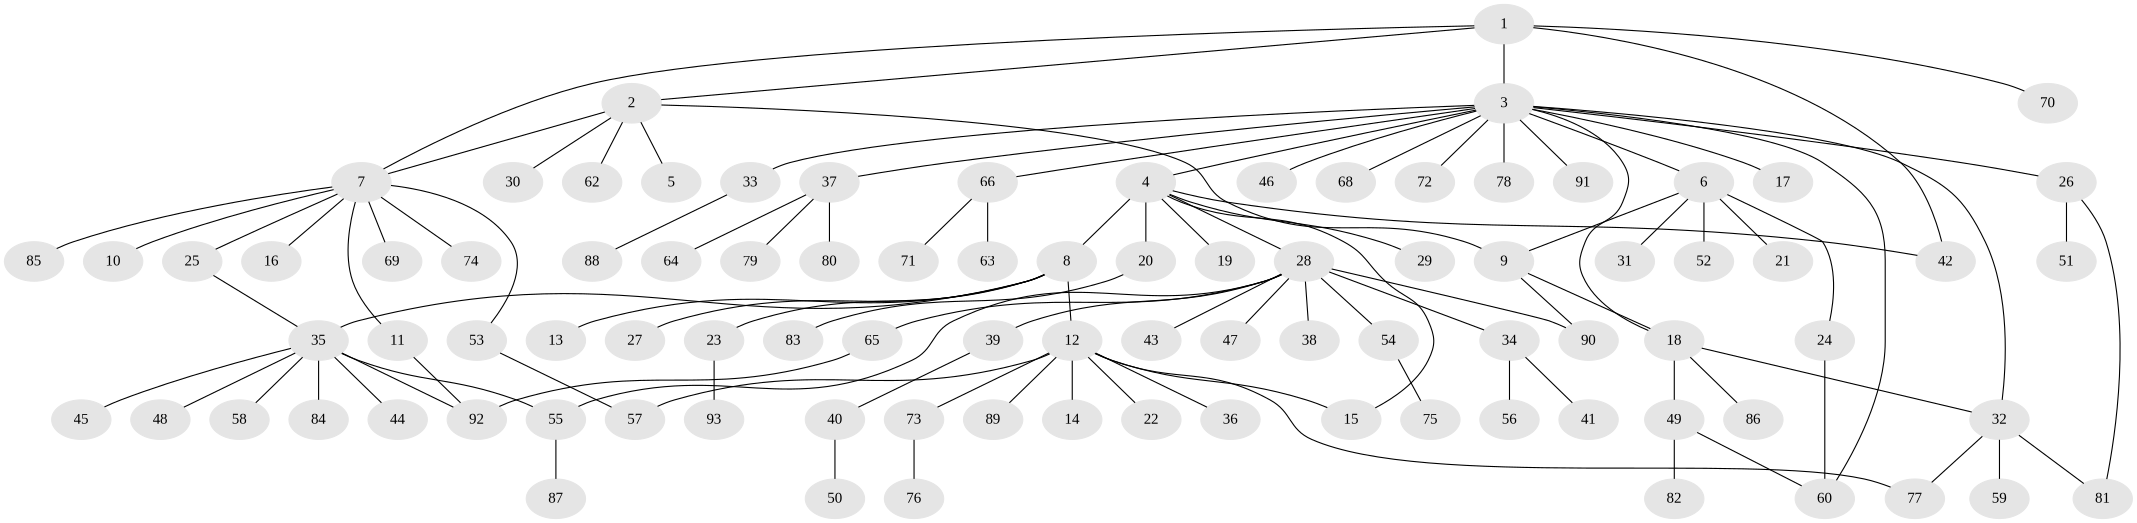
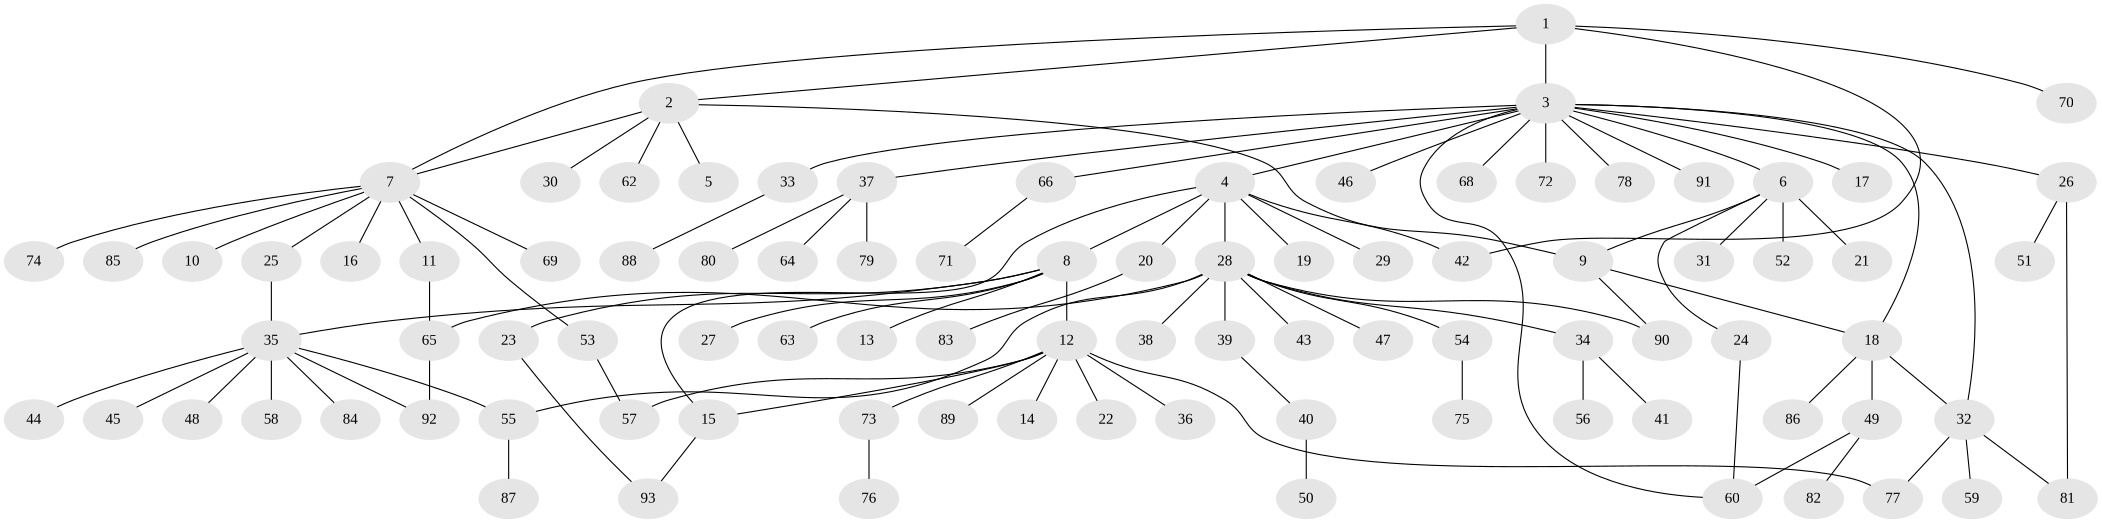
(988, 222) -> (926, 300)
(428, 371) -> (430, 301)
none -> (678, 459)
